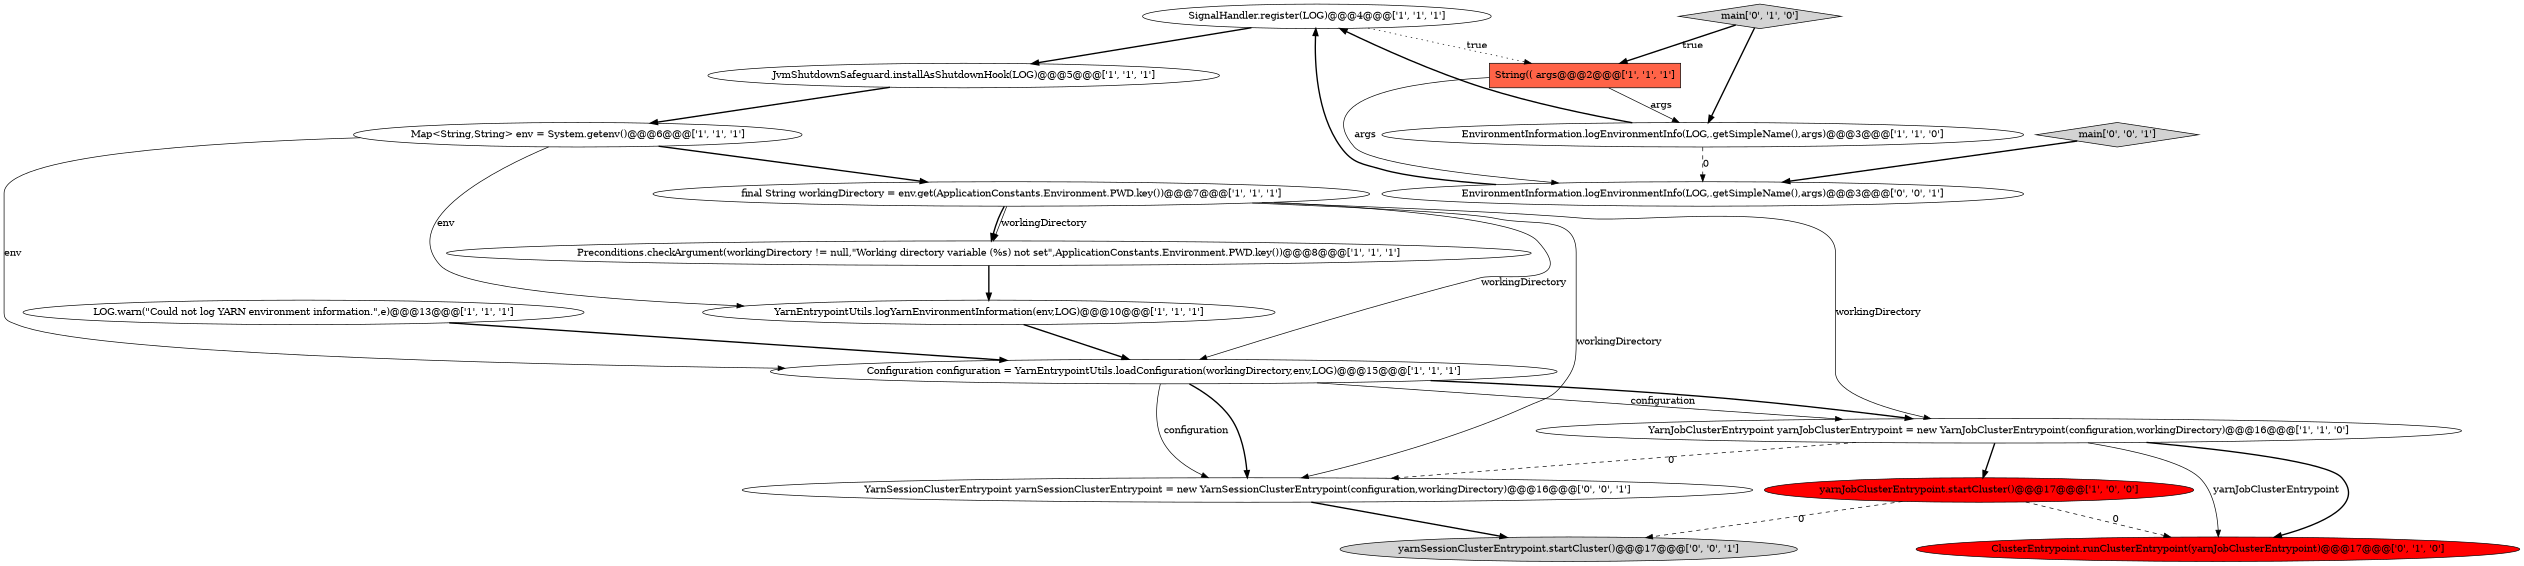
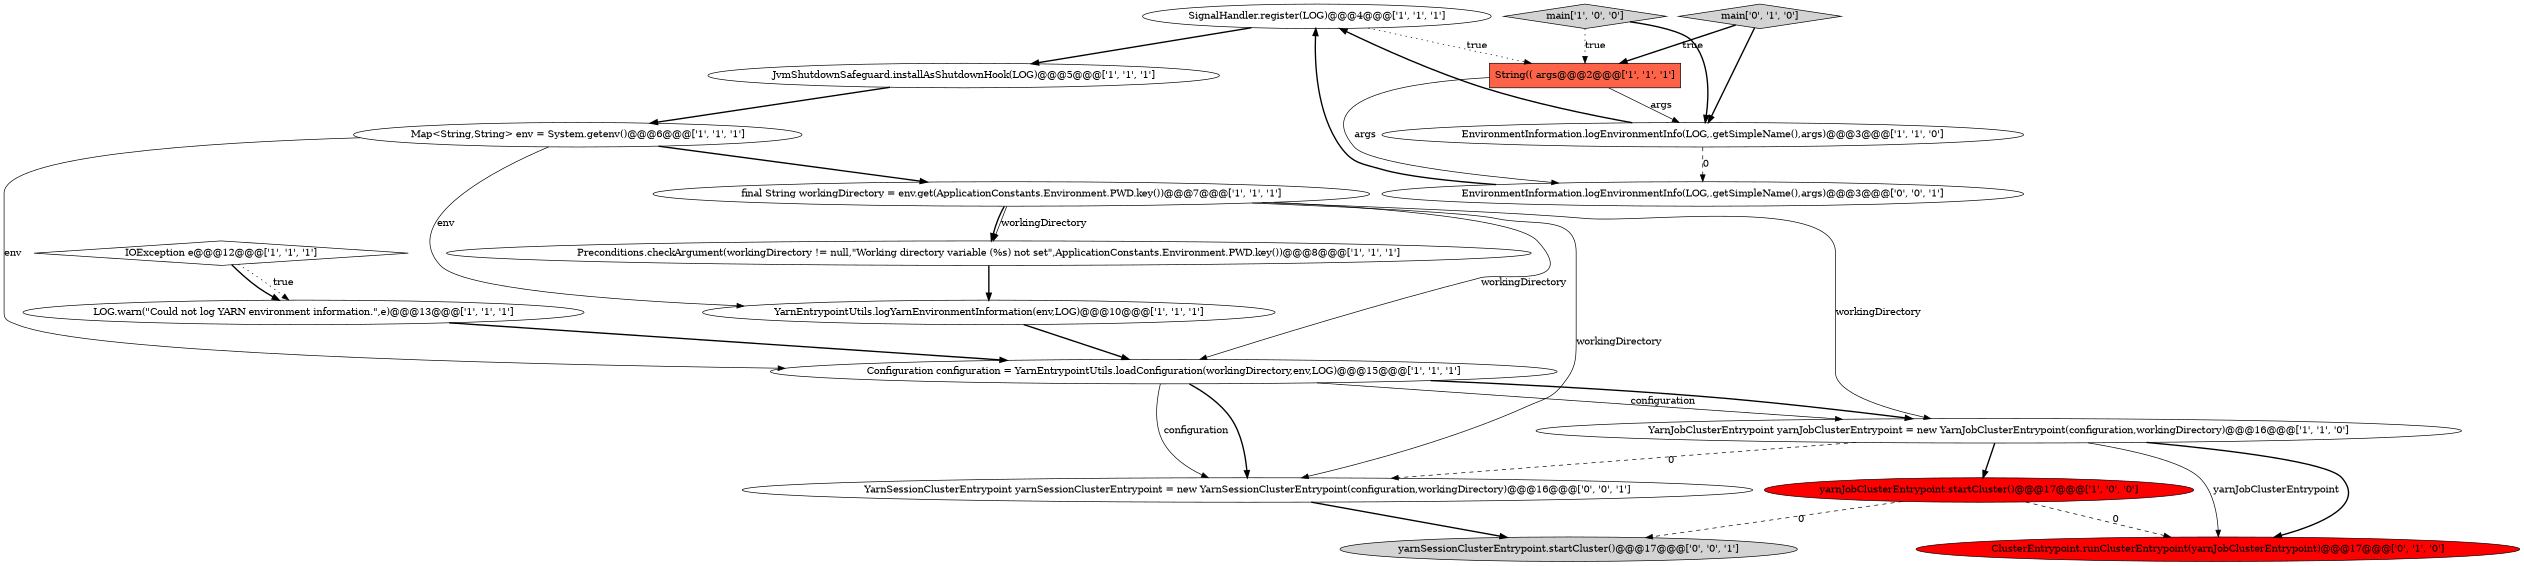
none -> (1585, 16)
(2117, 135) -> none
none -> (221, 253)
